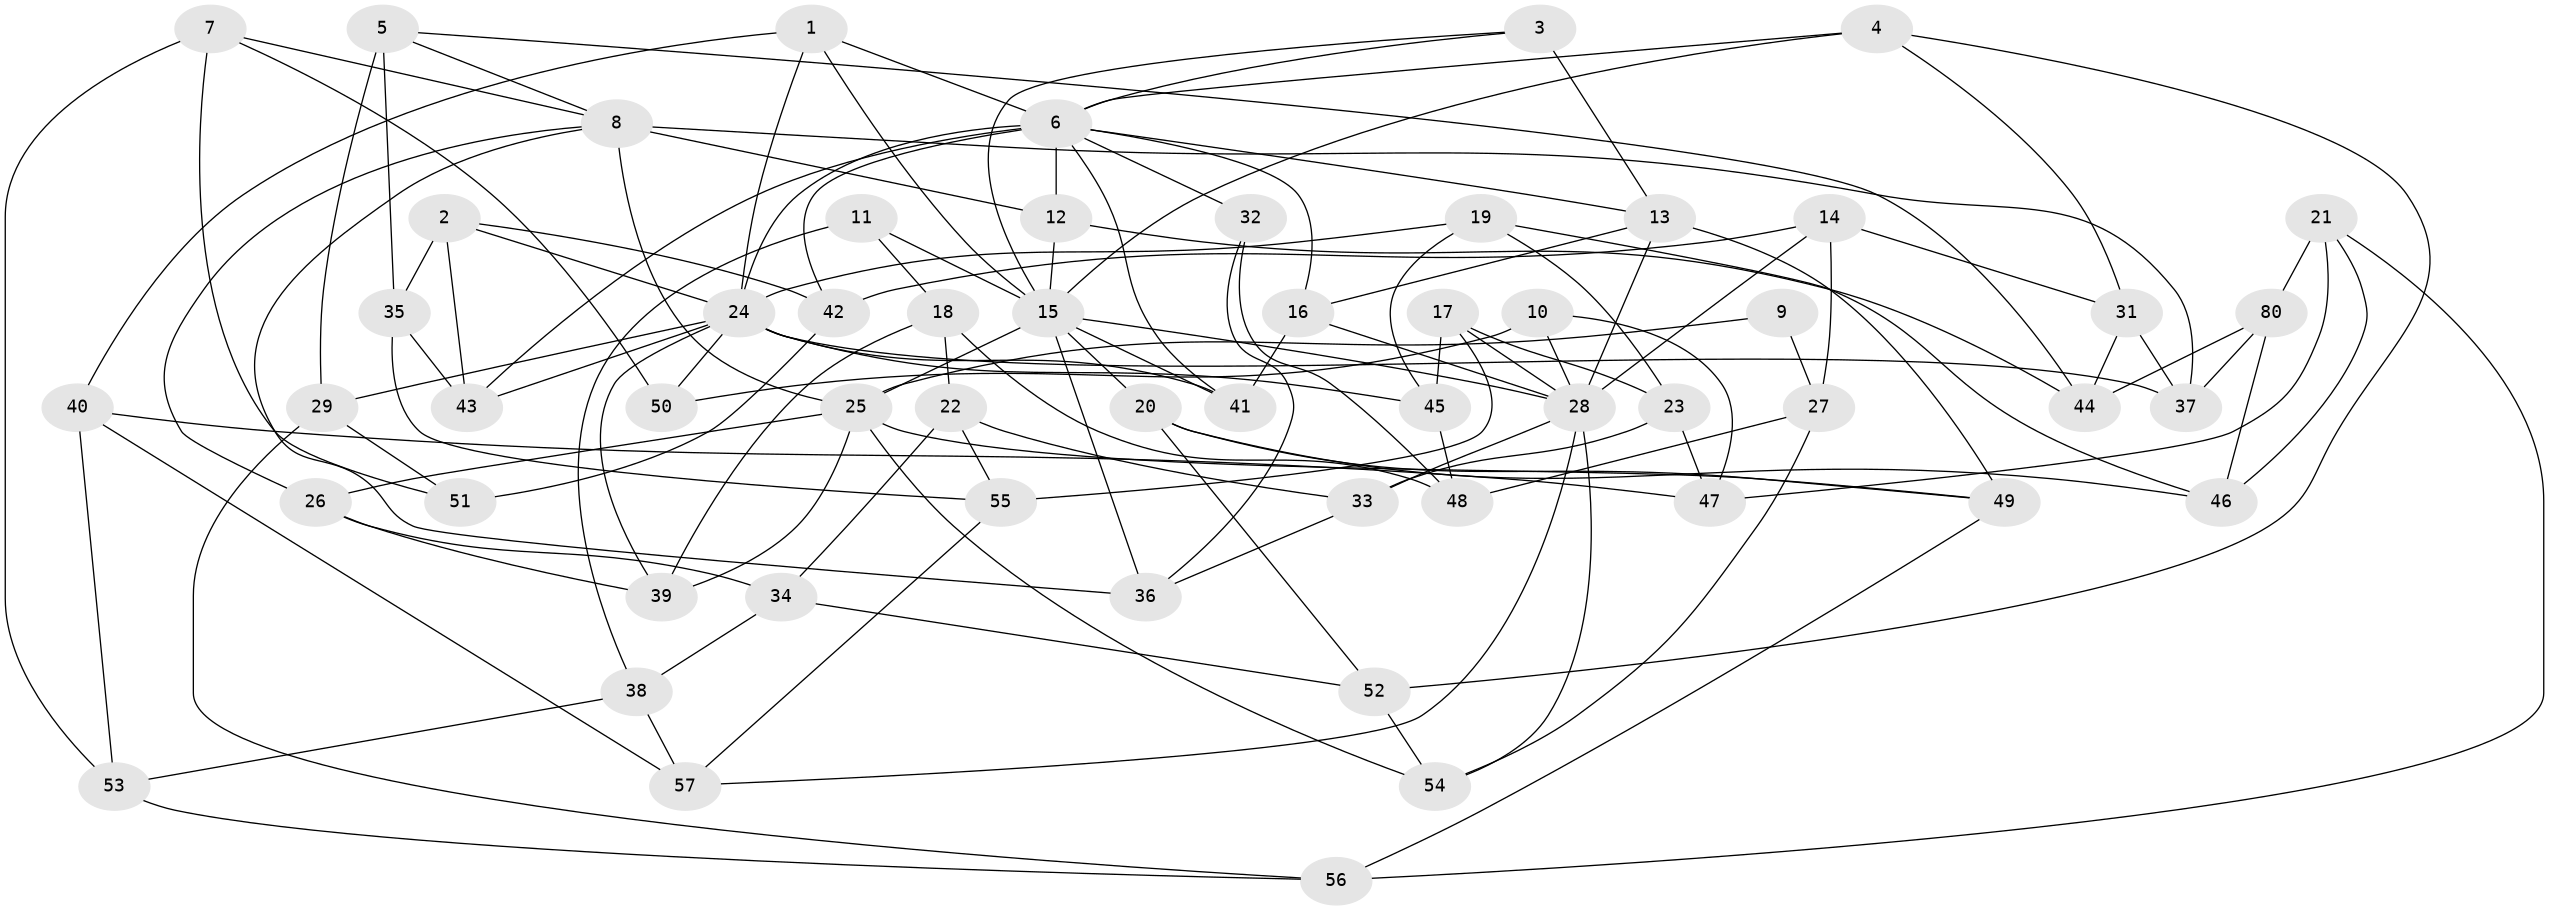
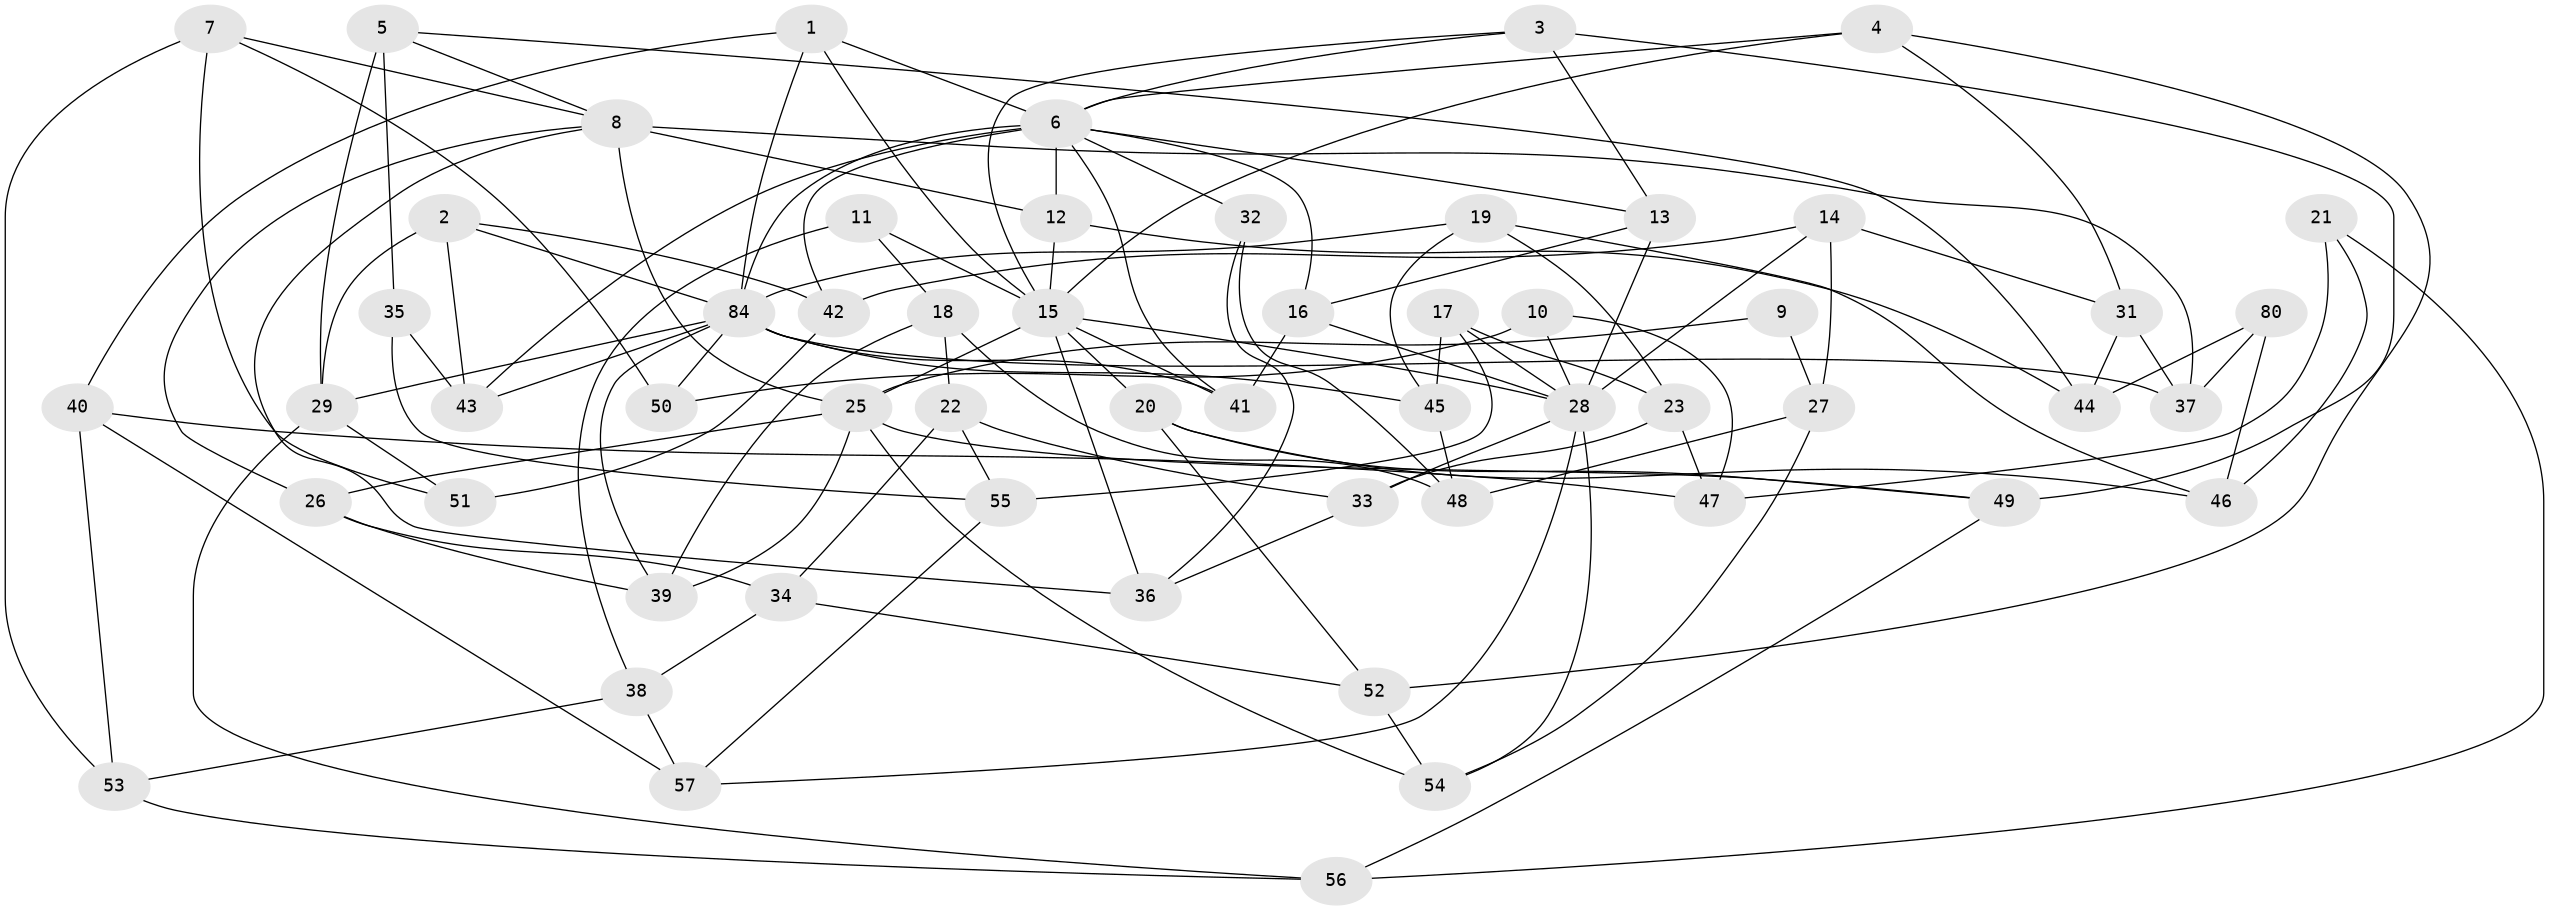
(420, 266) -> (345, 293)
(2296, 266) -> none
(739, 313) -> (739, 313)
(1868, 322) -> (2252, 146)
